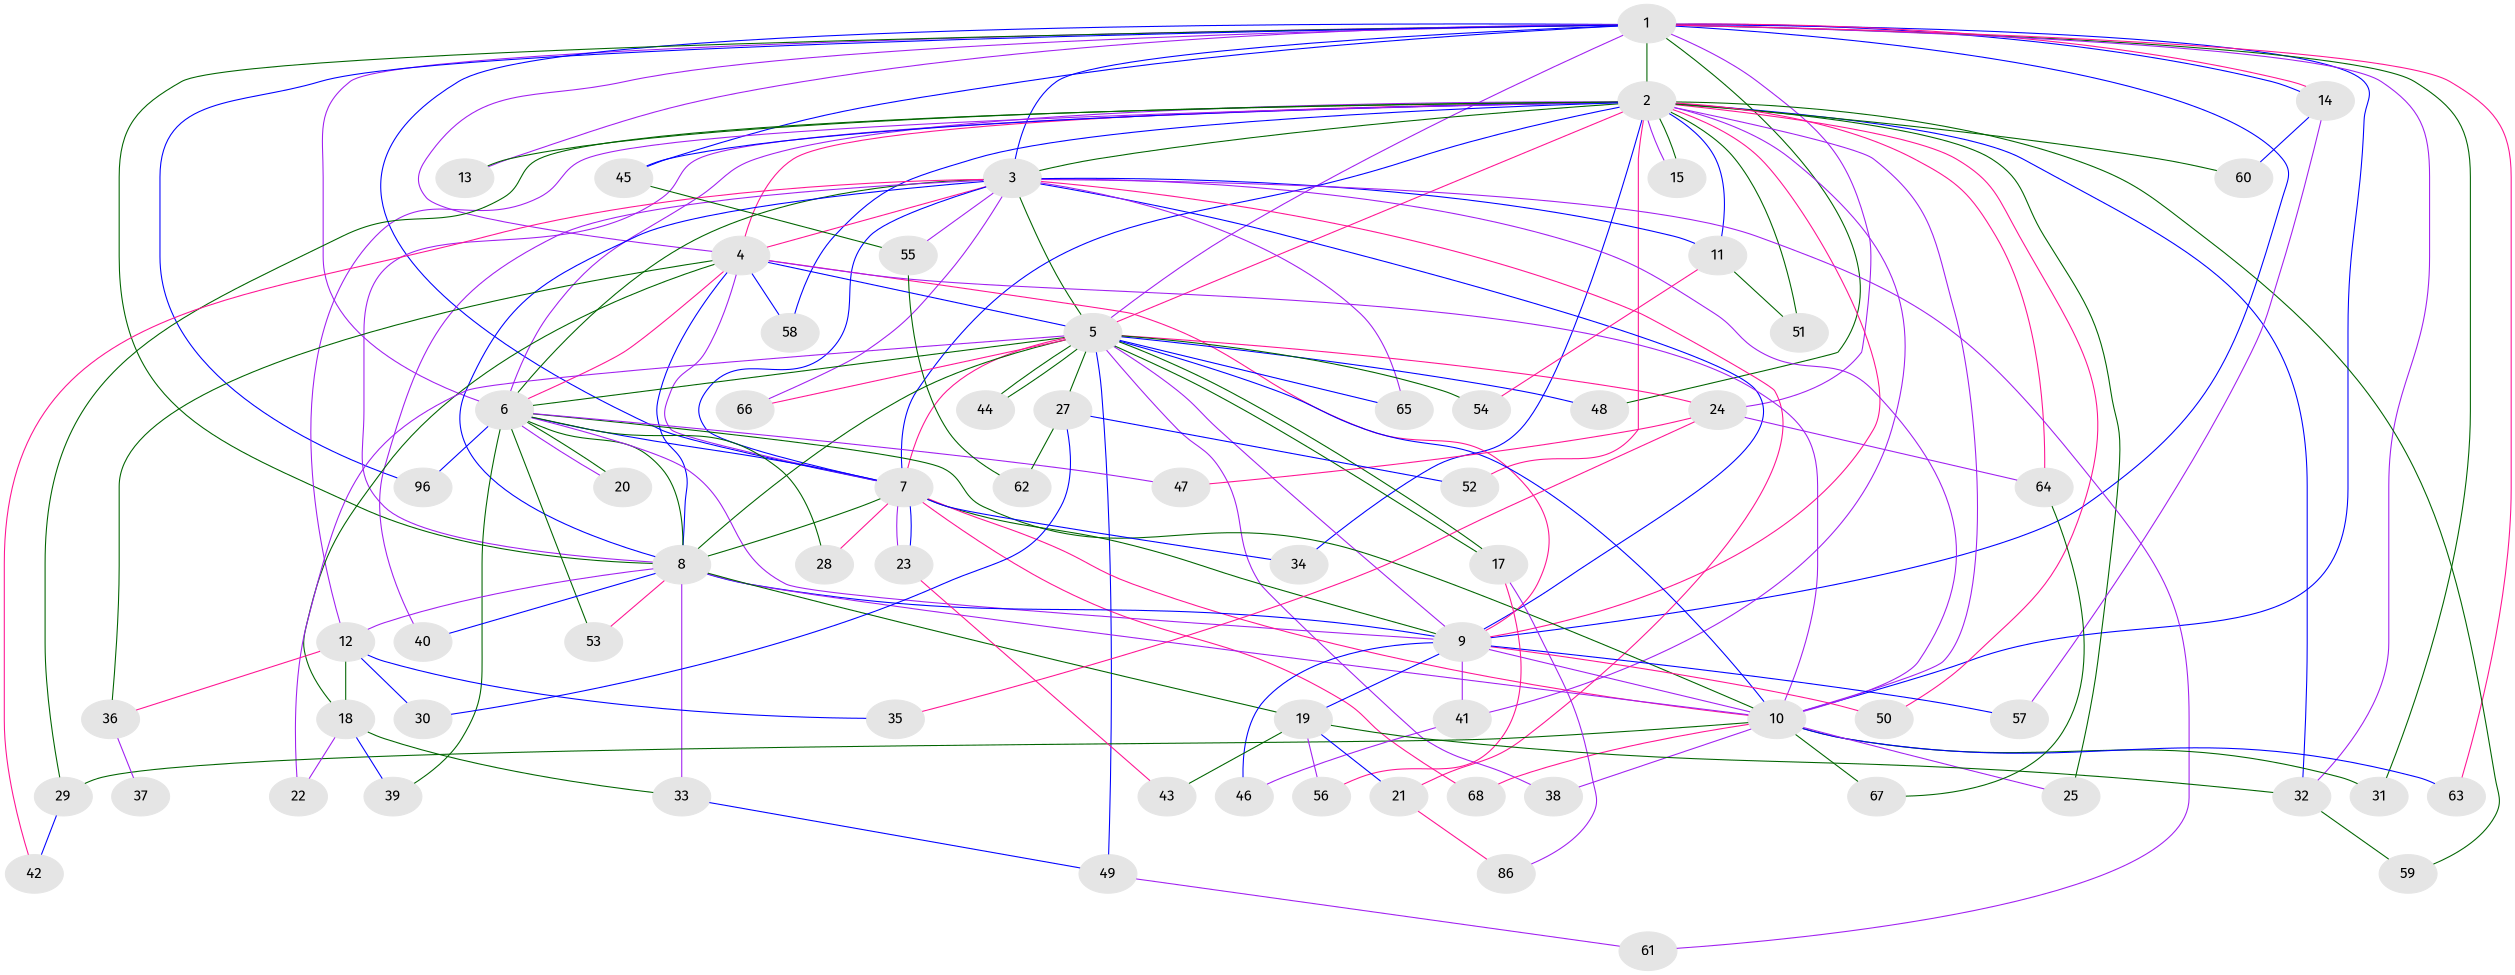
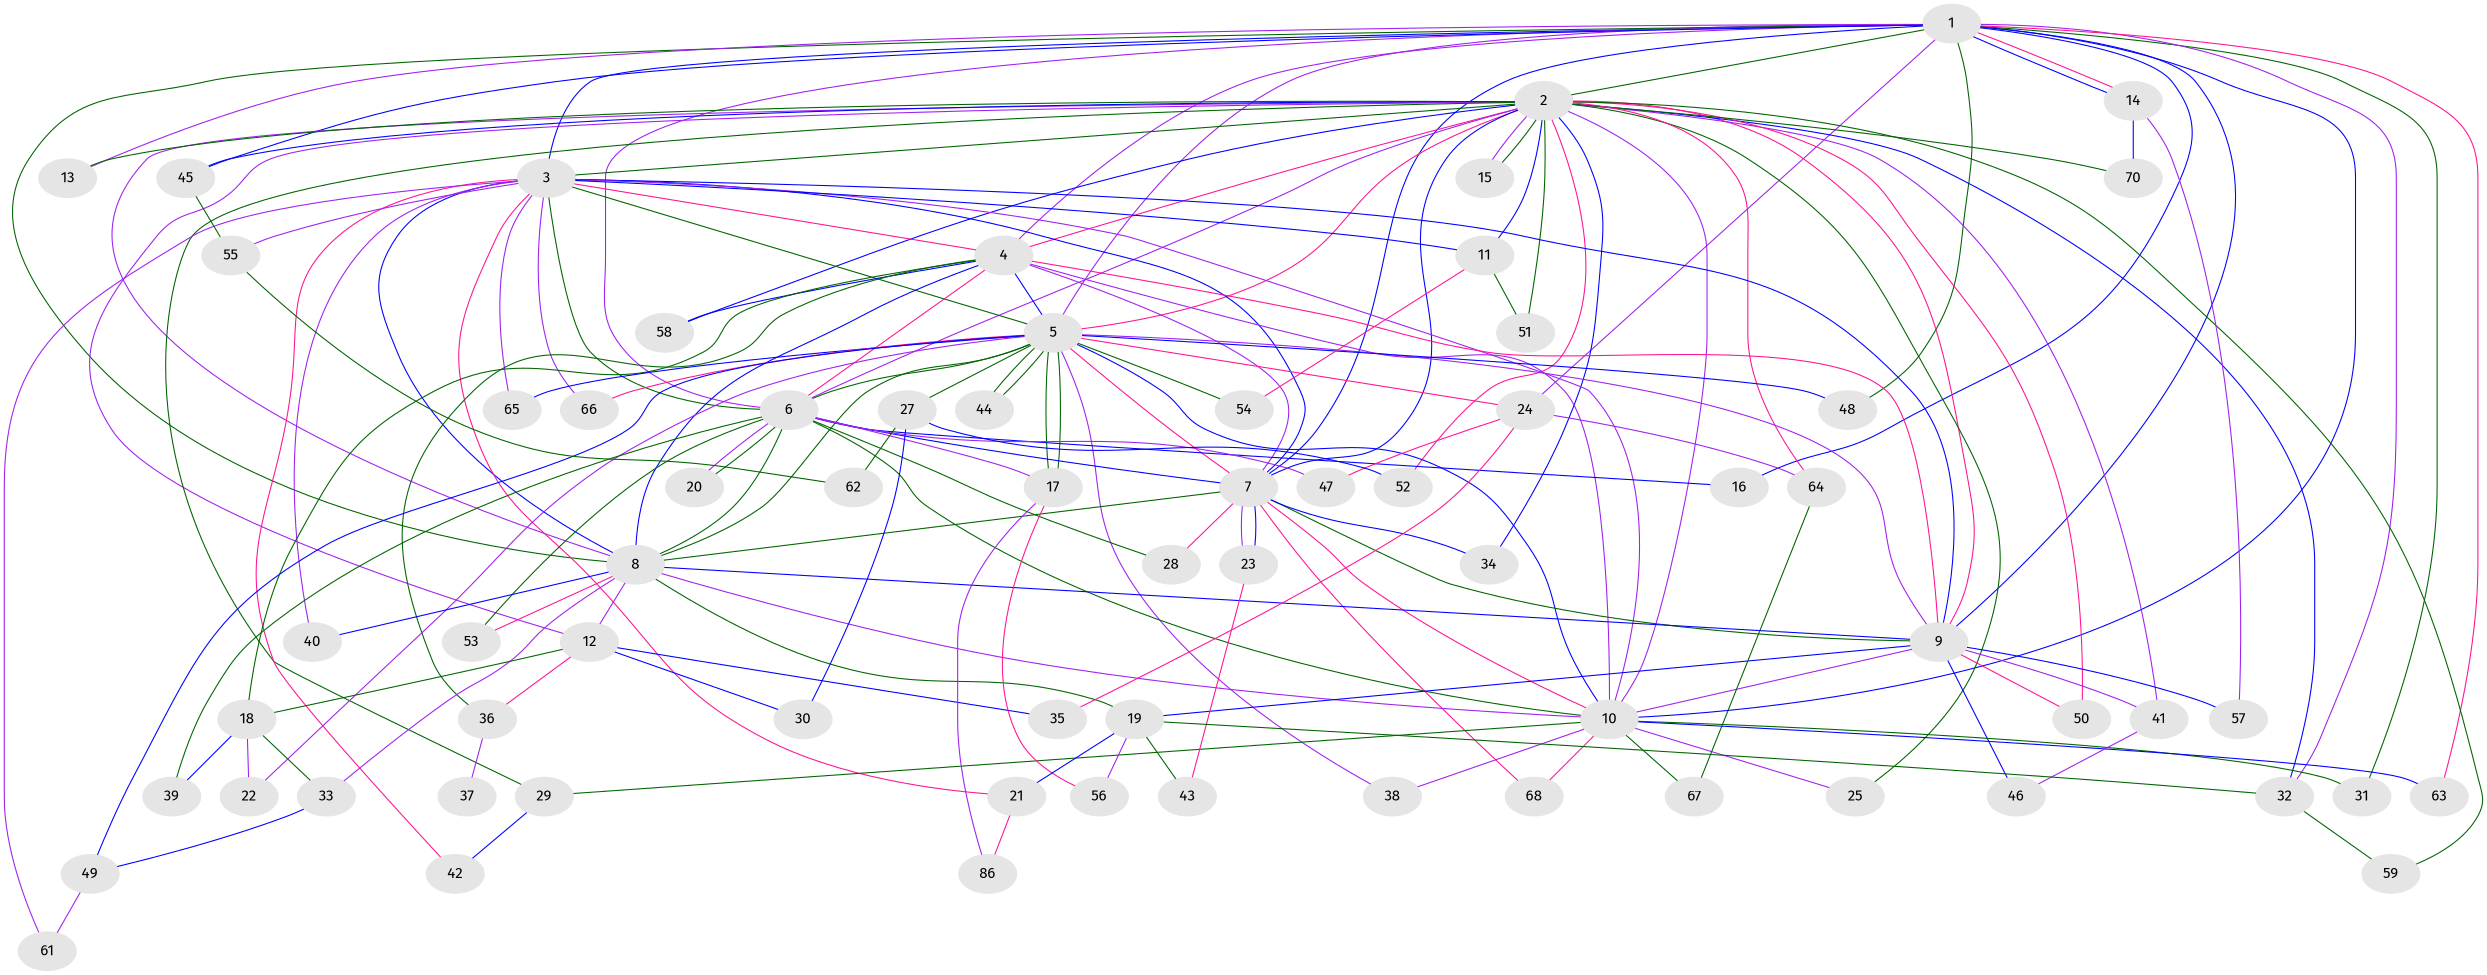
(2244, 178) -> (2133, 178)
(423, 487) -> (1739, 487)
(783, 582) -> (945, 450)
